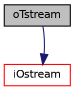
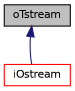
(44, 40) -> (30, 51)
